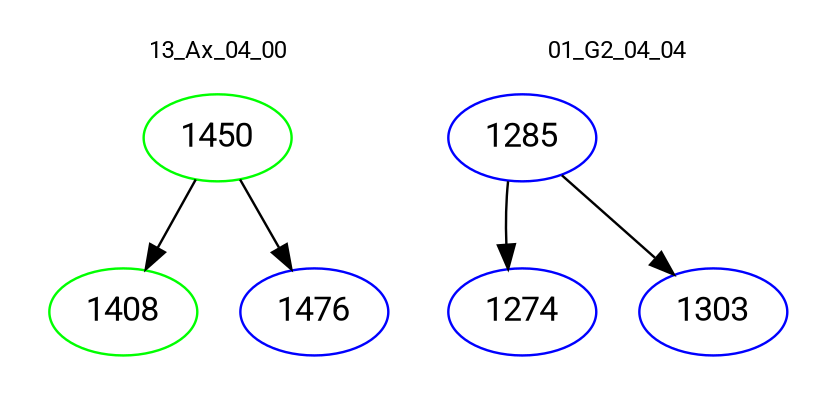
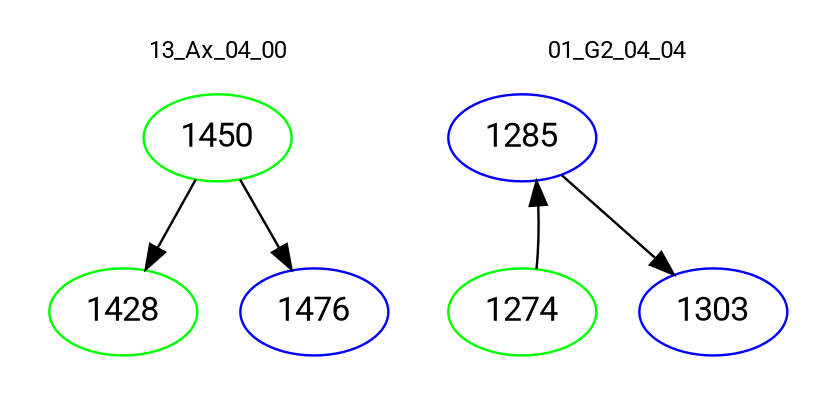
(506, 213) -> (538, 237)
(123, 312) -> (123, 312)
(522, 312) -> (522, 312)
